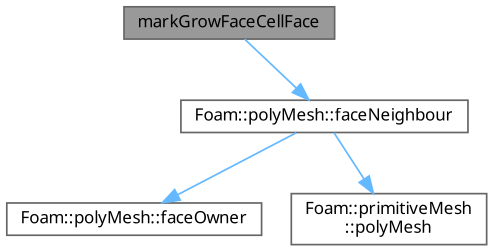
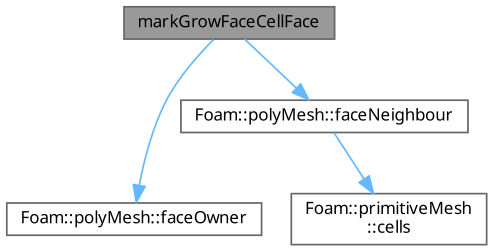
(237, 164) -> (164, 106)
(389, 219) -> (389, 219)
